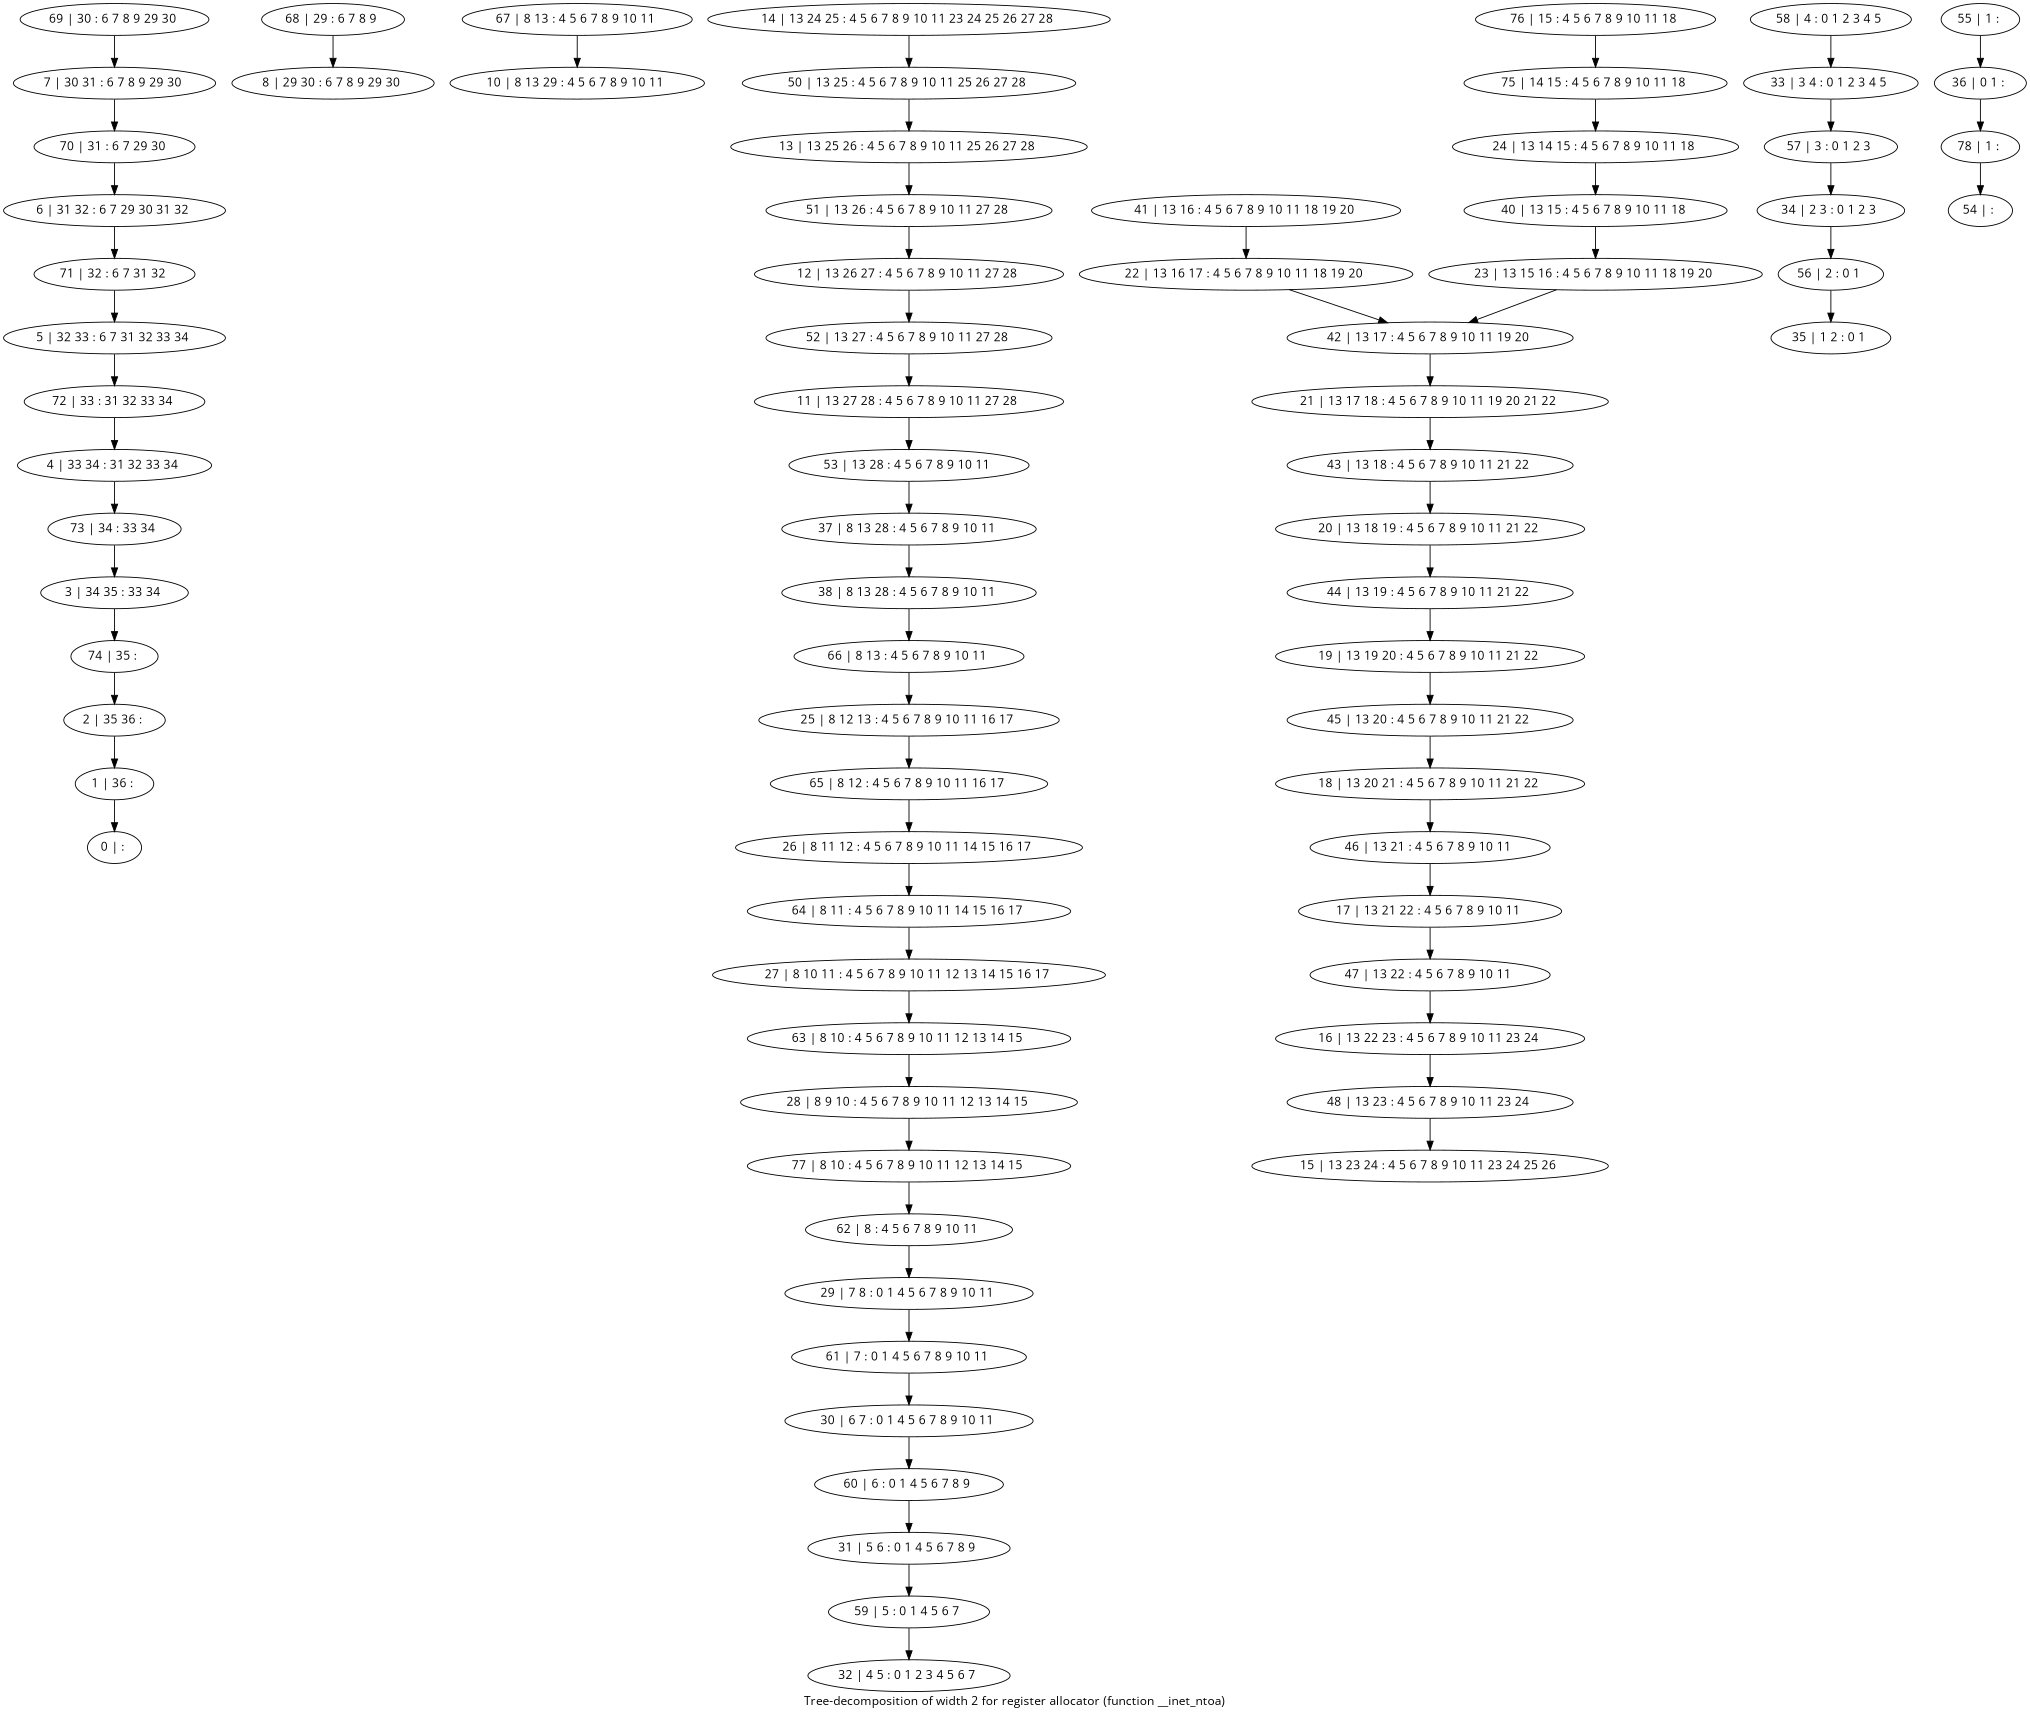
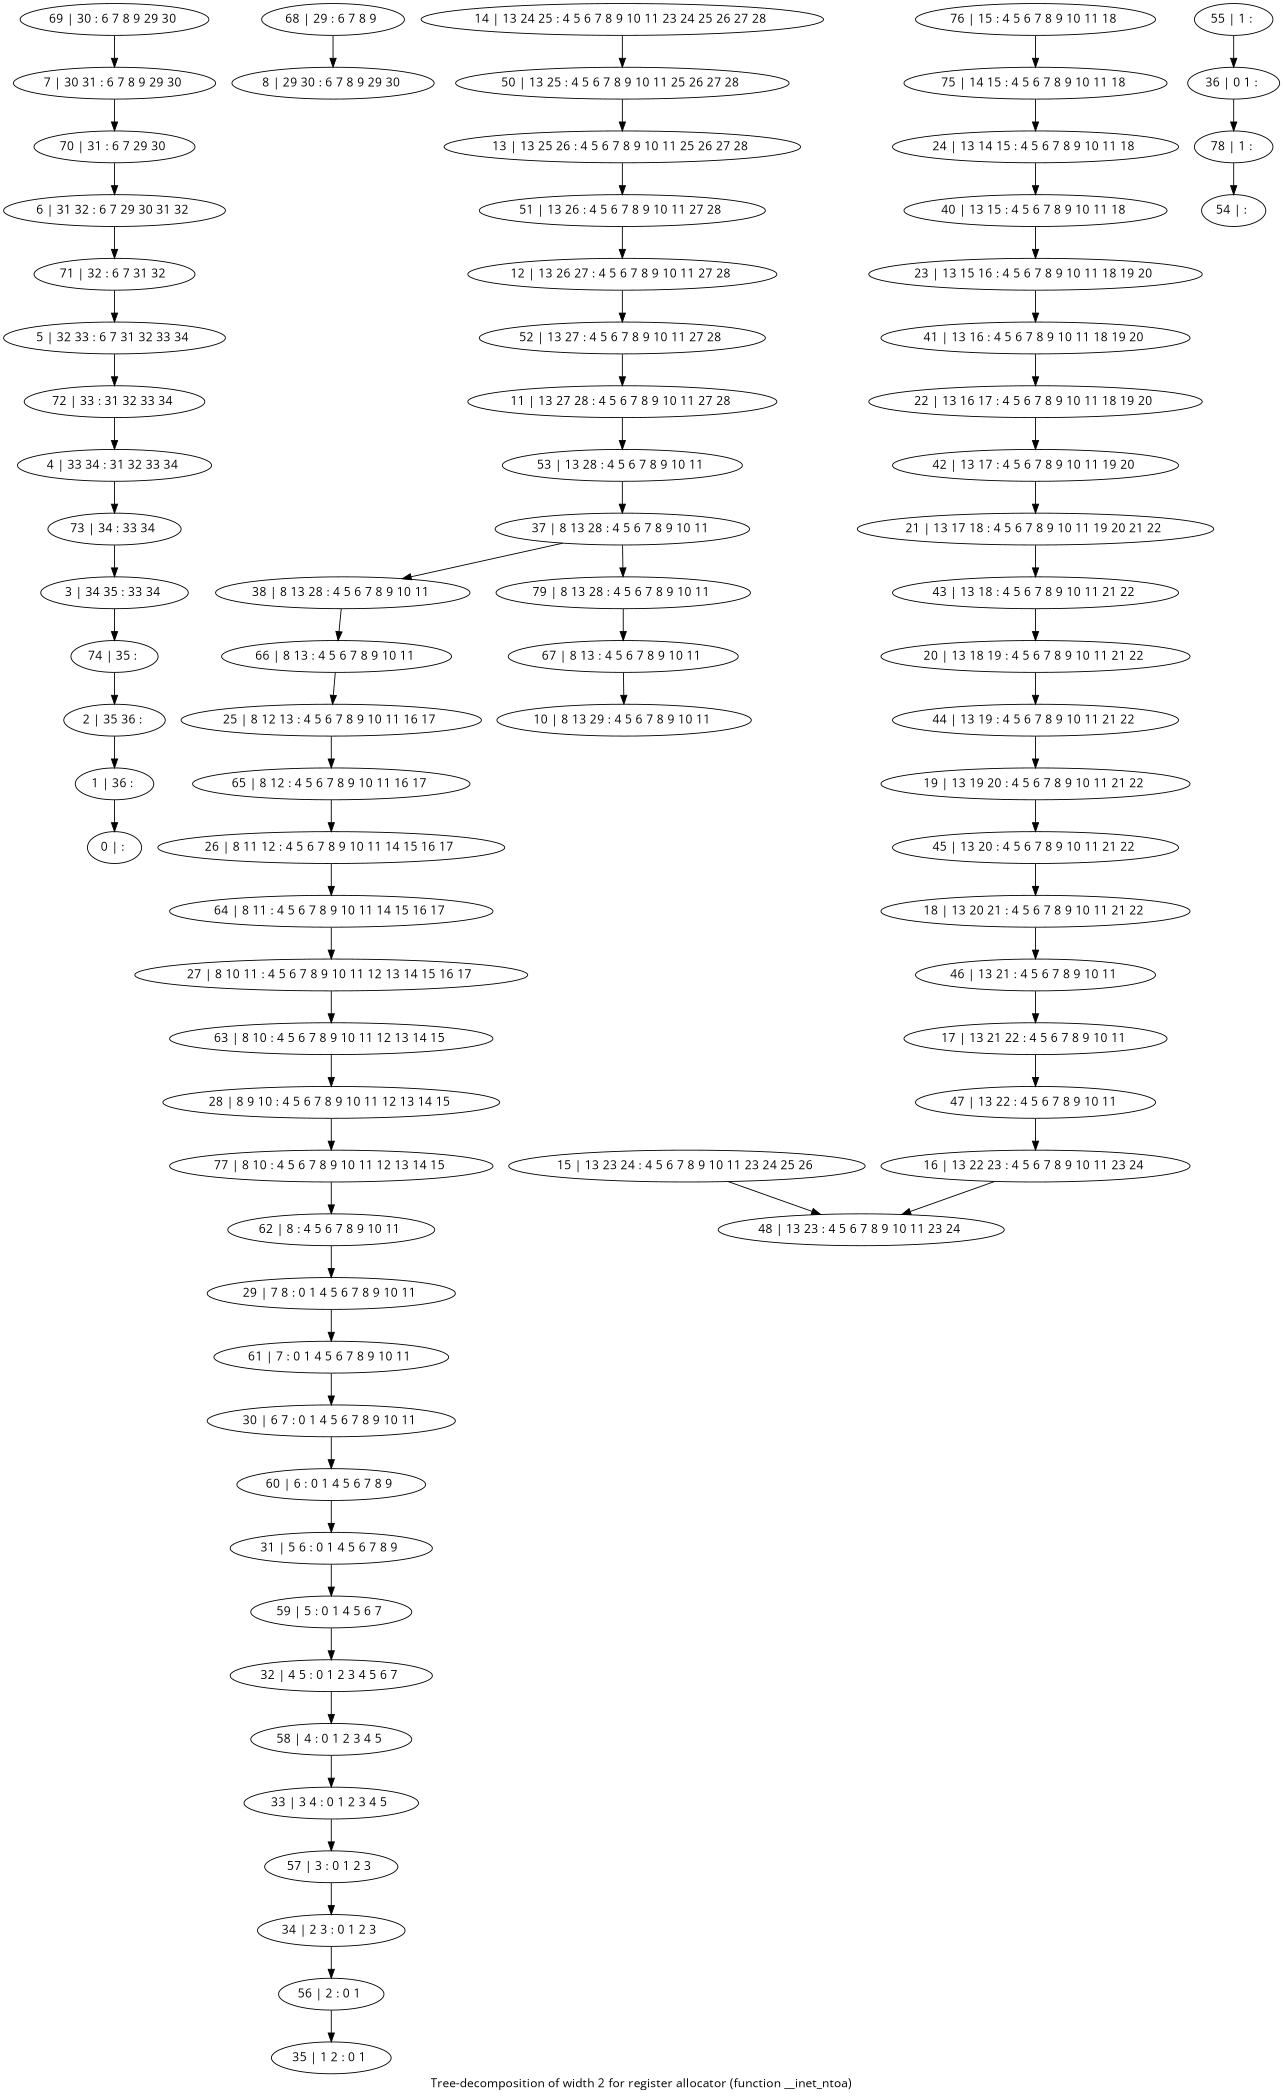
(1517, 305) -> (1035, 302)
none -> (623, 593)
(1430, 1130) -> (770, 1197)
none -> (331, 1703)
